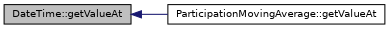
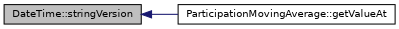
(68, 14) -> (73, 14)
